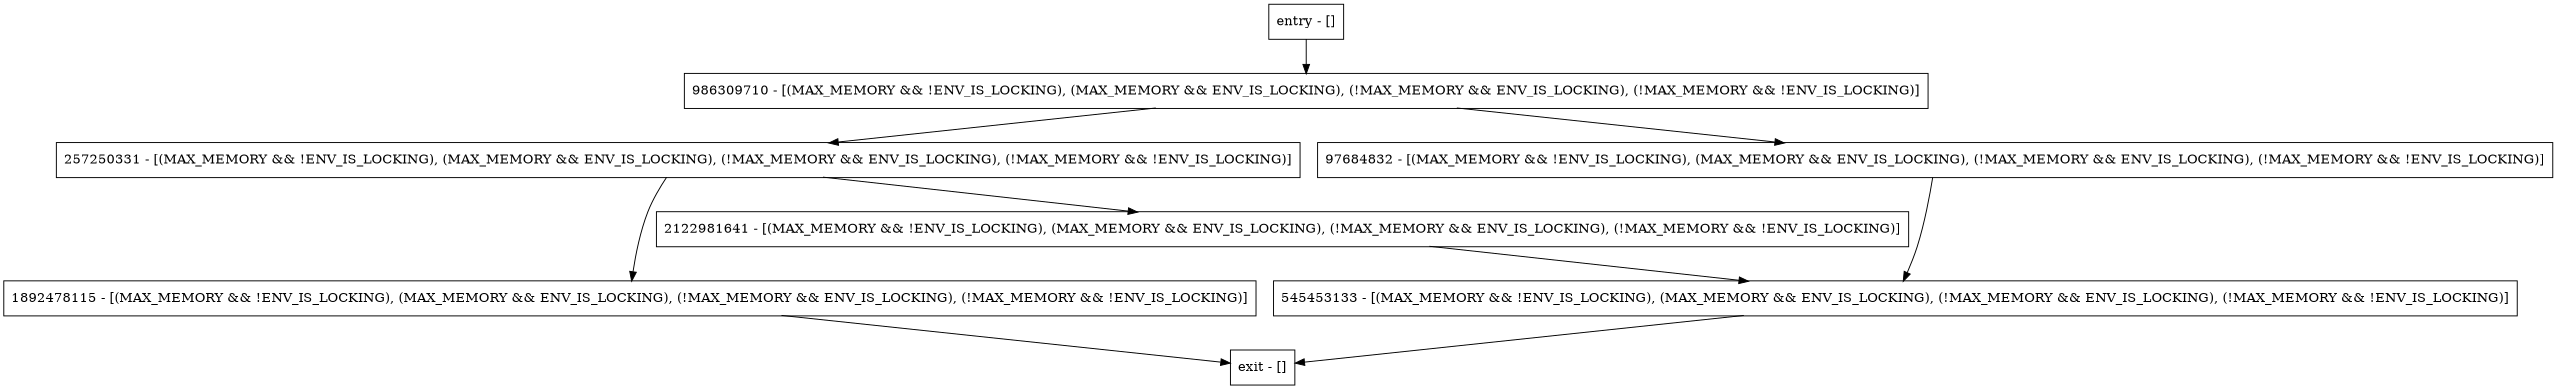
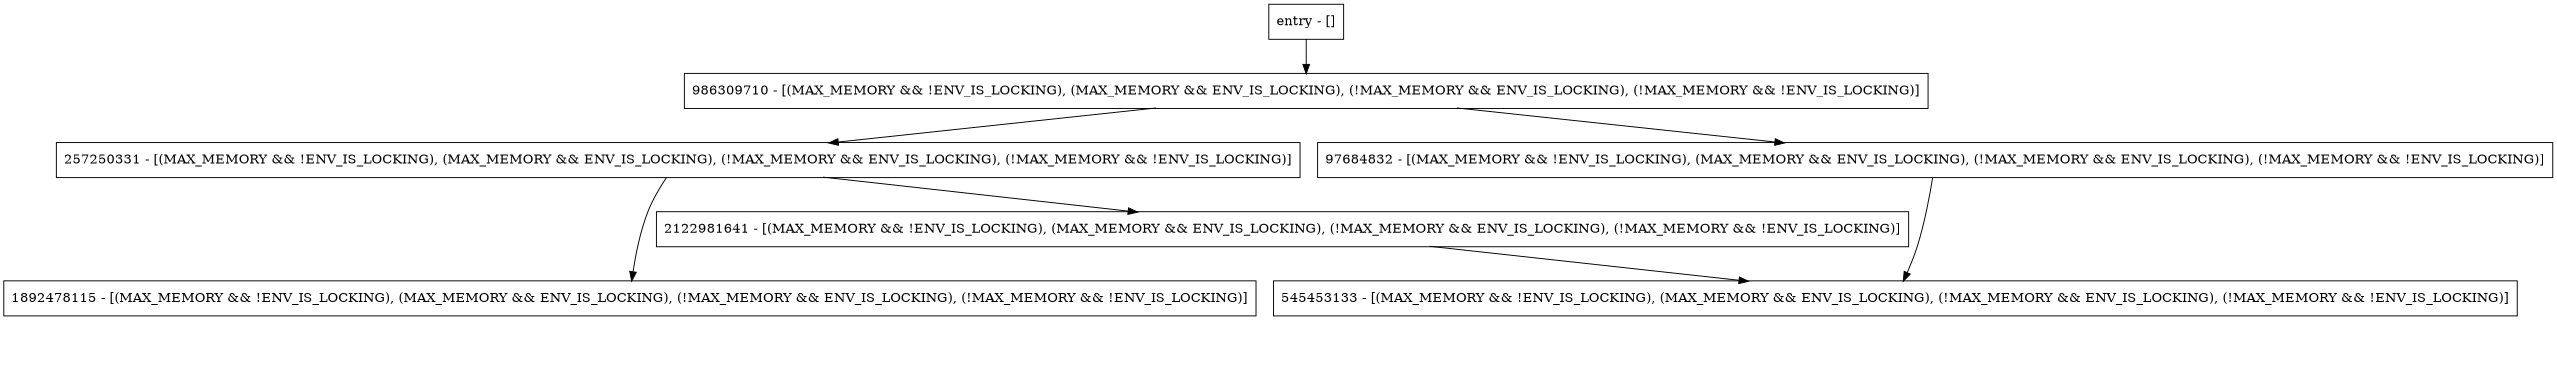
(1263, 368) -> none
